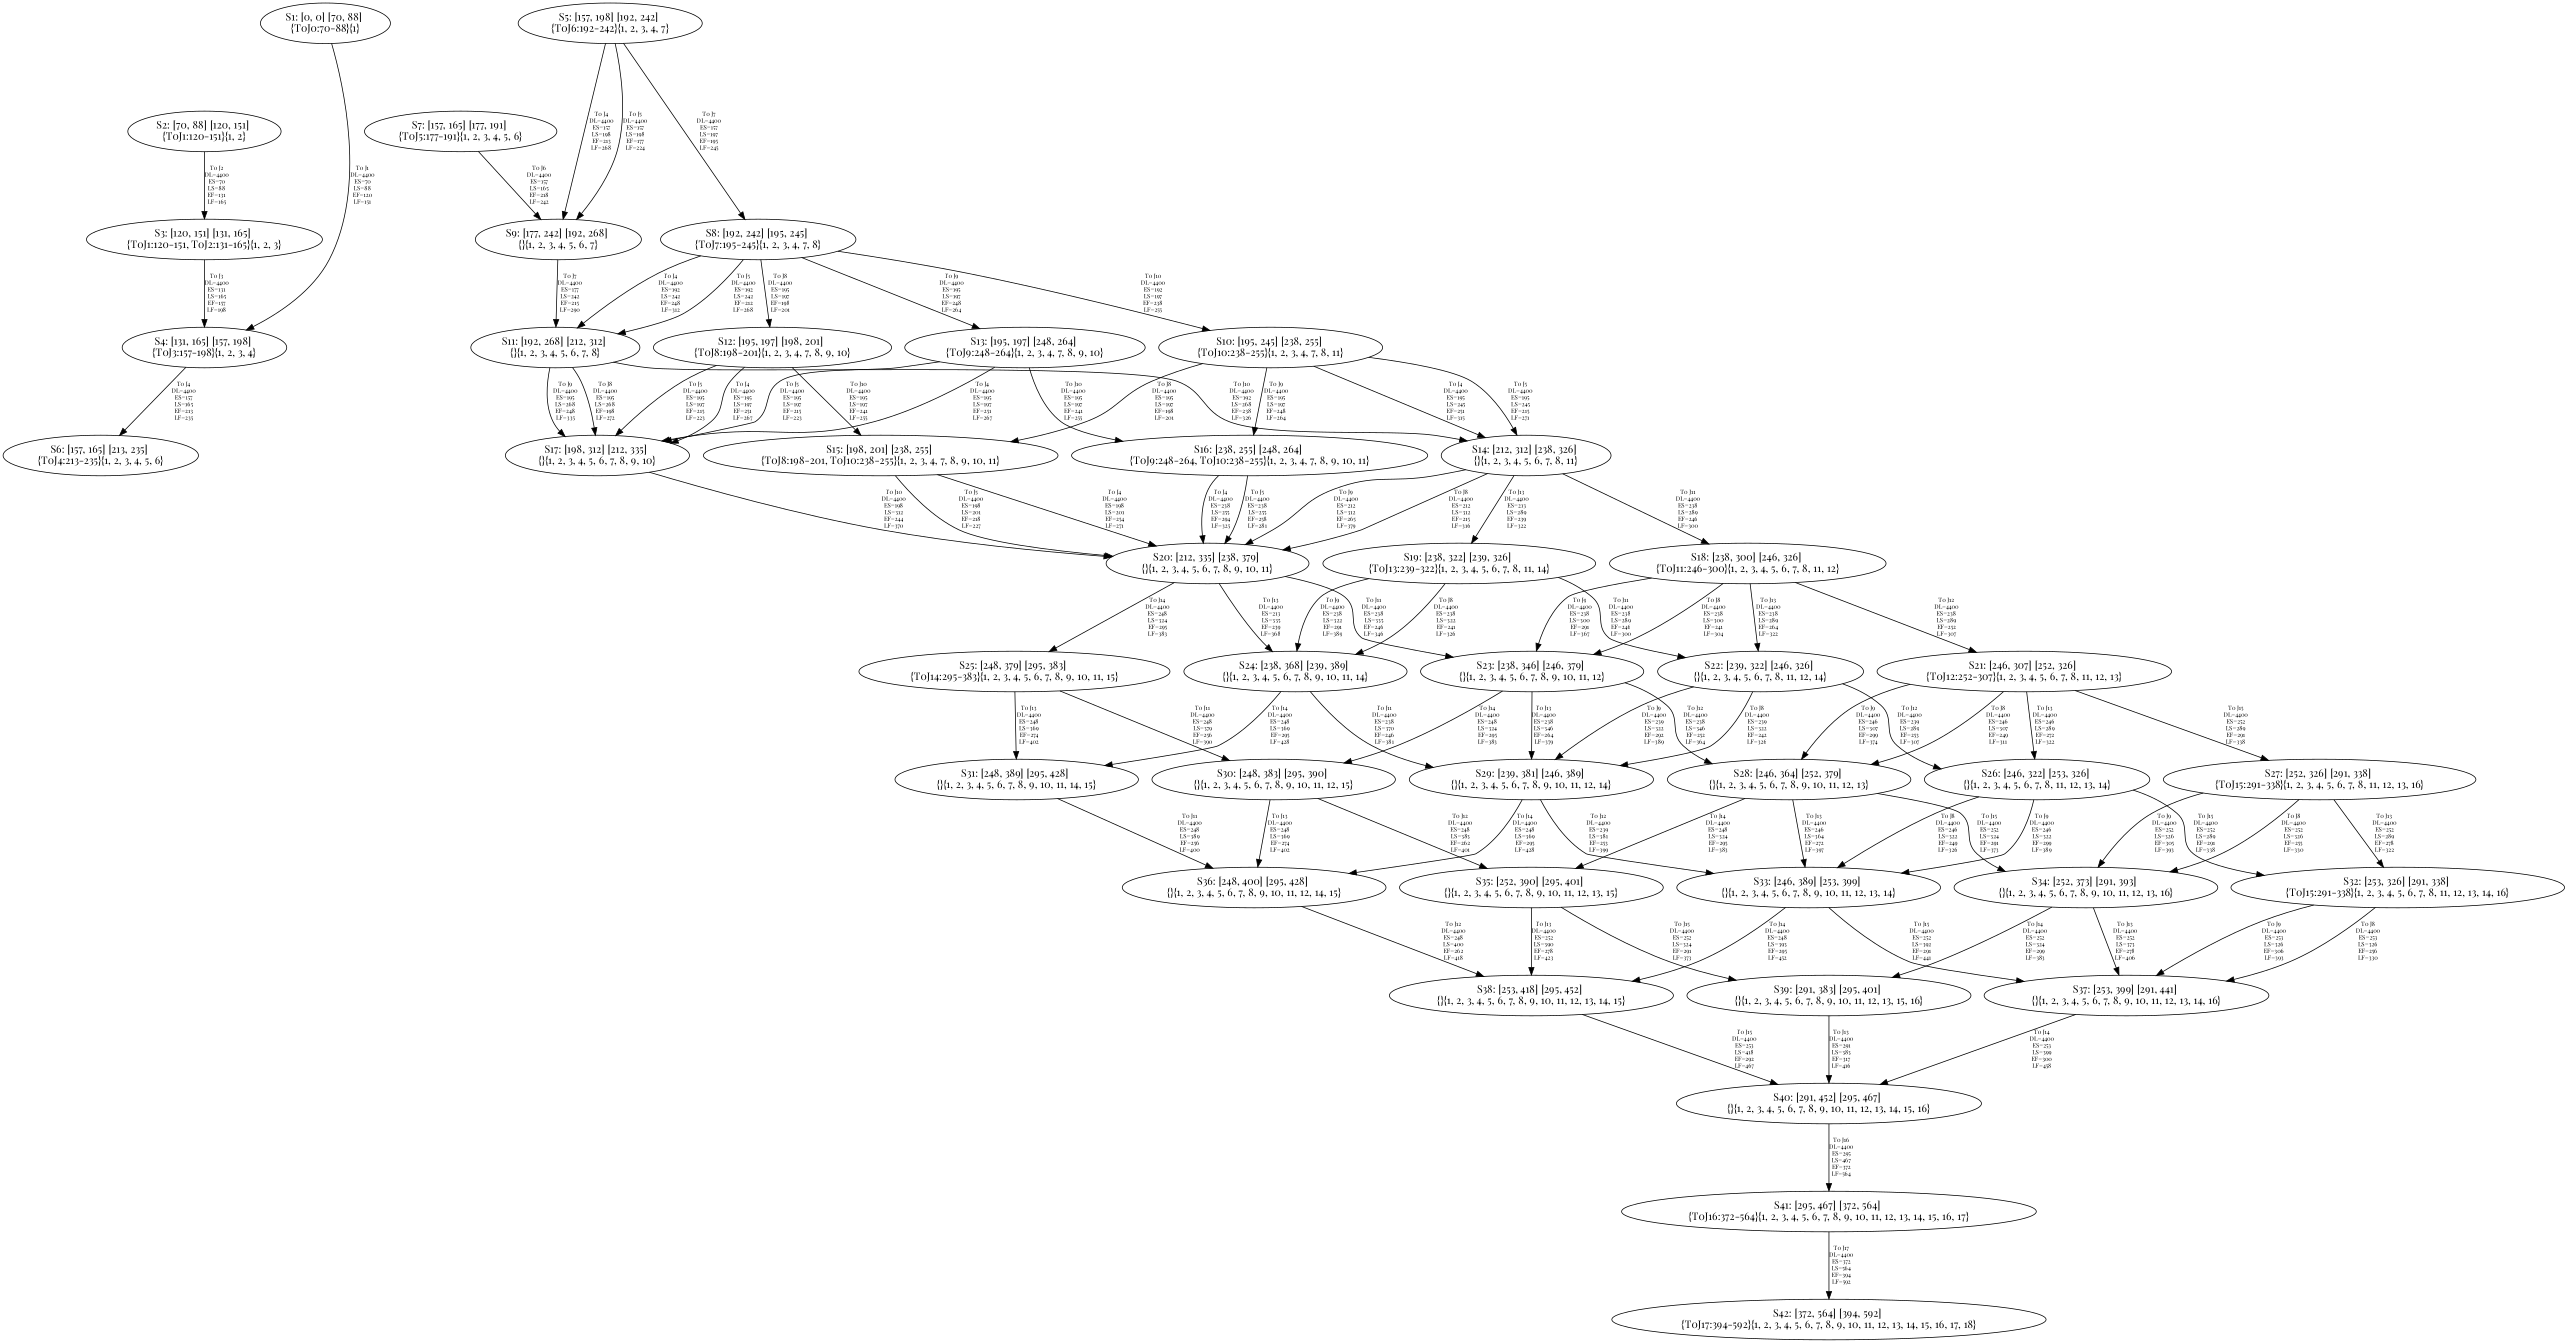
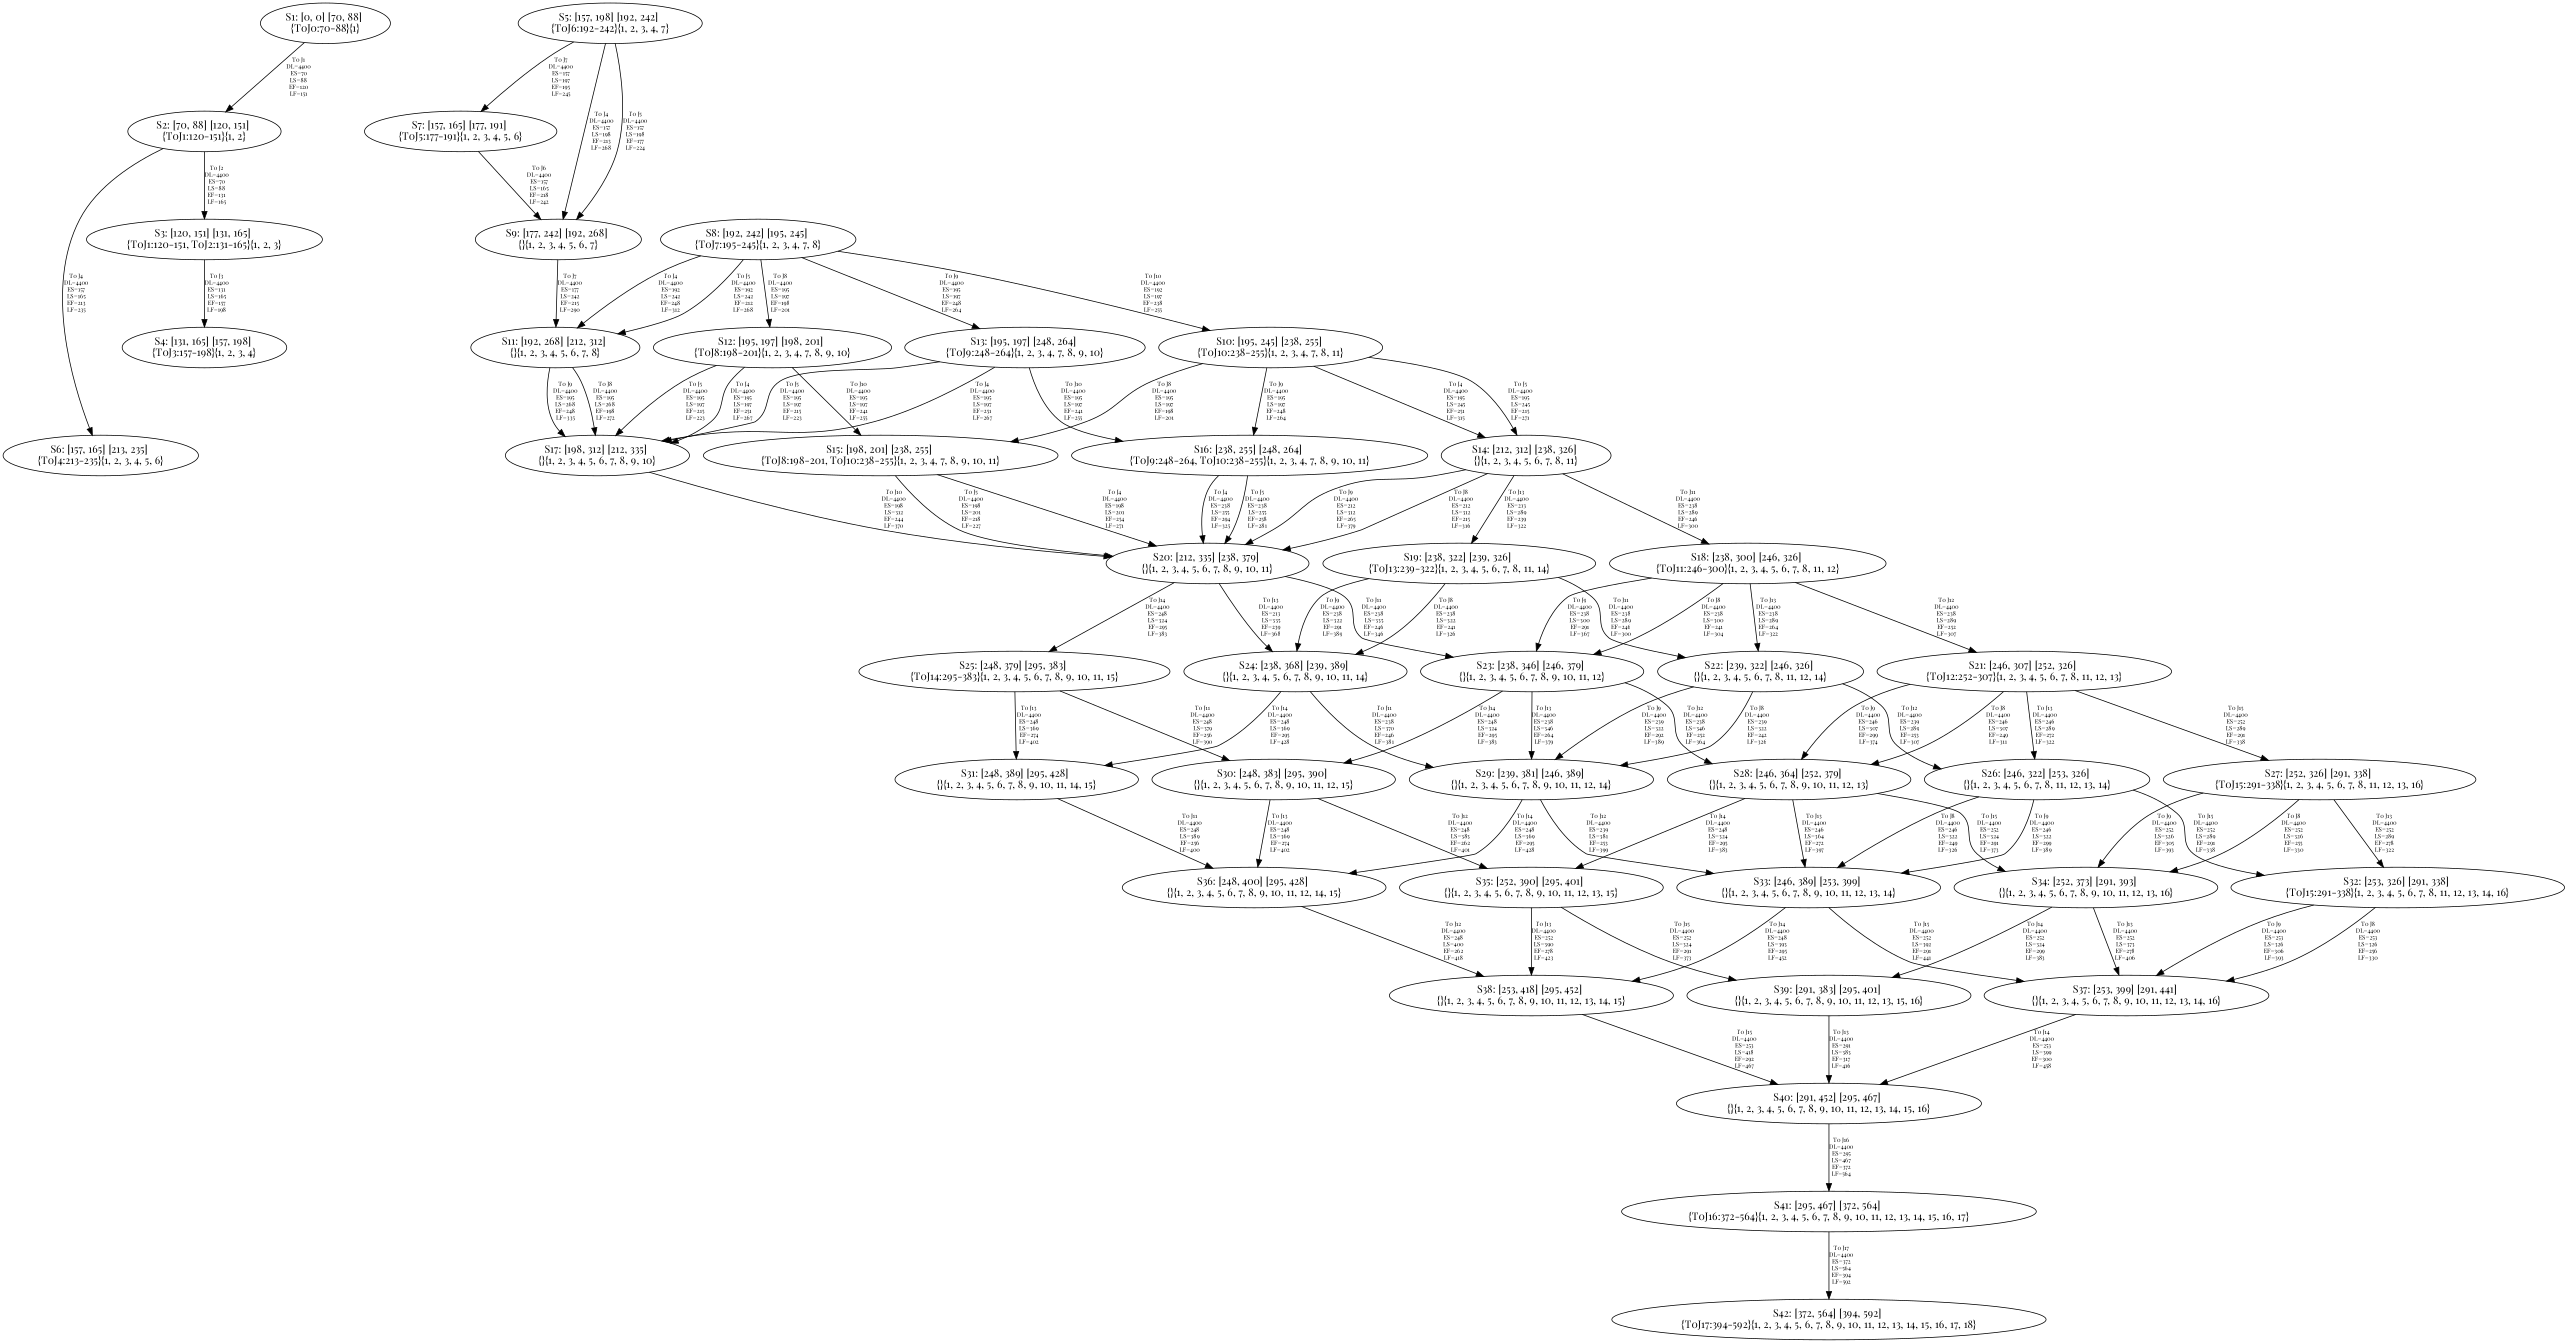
(682, 128) -> (528, 72)
(347, 203) -> (268, 75)
(1045, 371) -> none
(155, 399) -> (65, 269)
